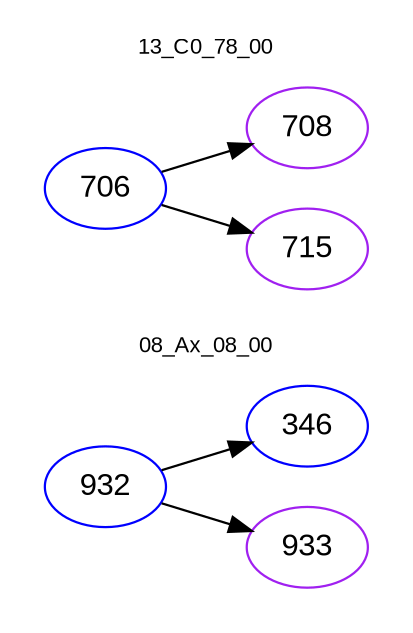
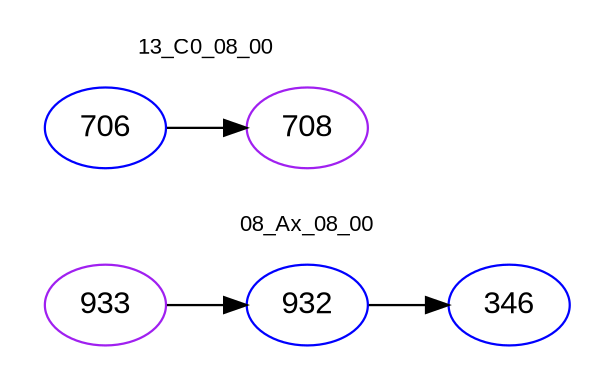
(206, 48) -> (206, 48)
(307, 249) -> none
(196, 514) -> (195, 305)
